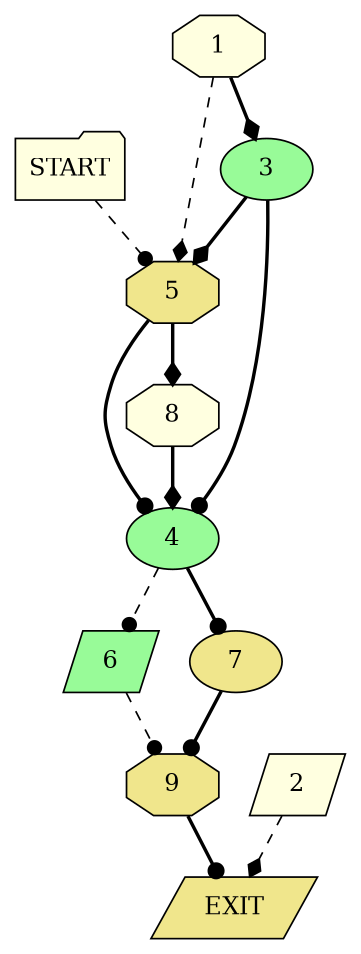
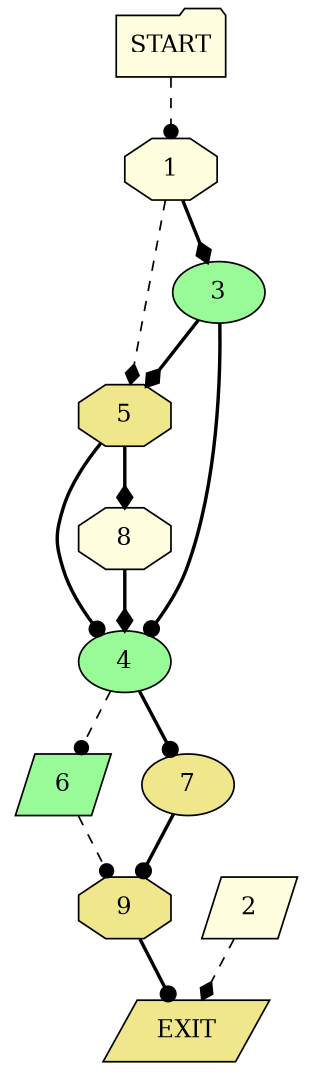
(118, 227) -> (171, 101)
